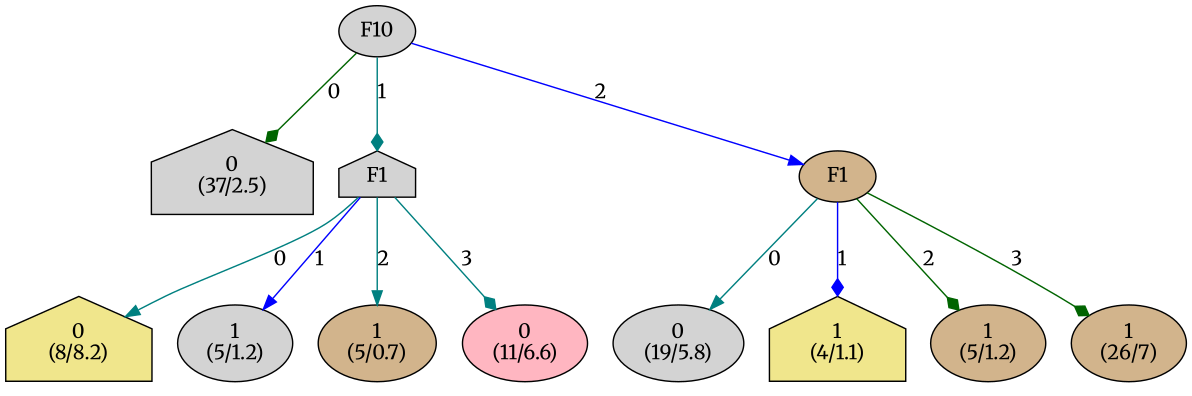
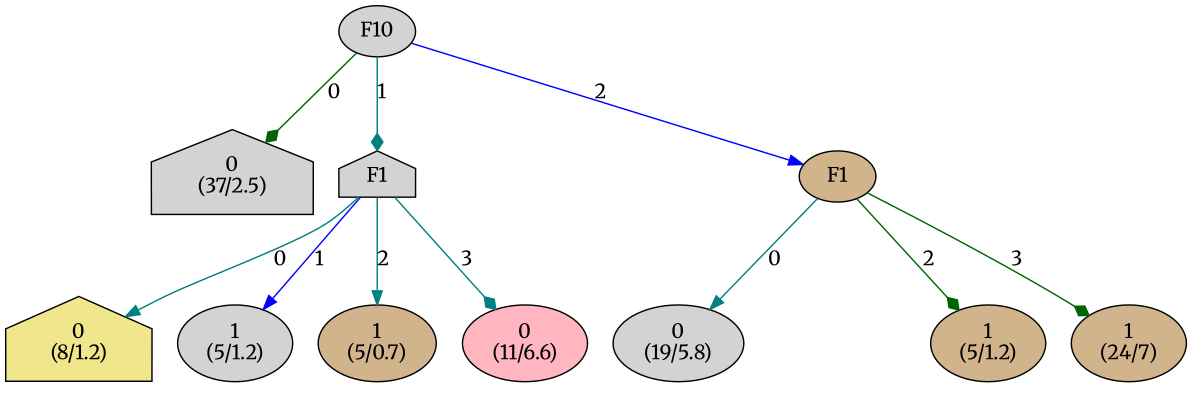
(79, 343) -> (79, 343)
(838, 343) -> none
(1129, 343) -> (1129, 343)
